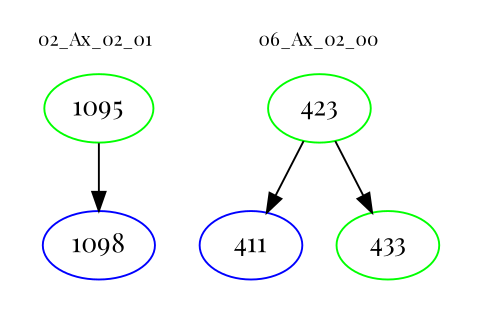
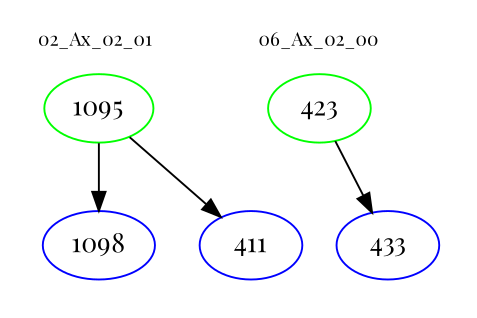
(290, 168) -> (156, 161)
(388, 245) -> (388, 245)
